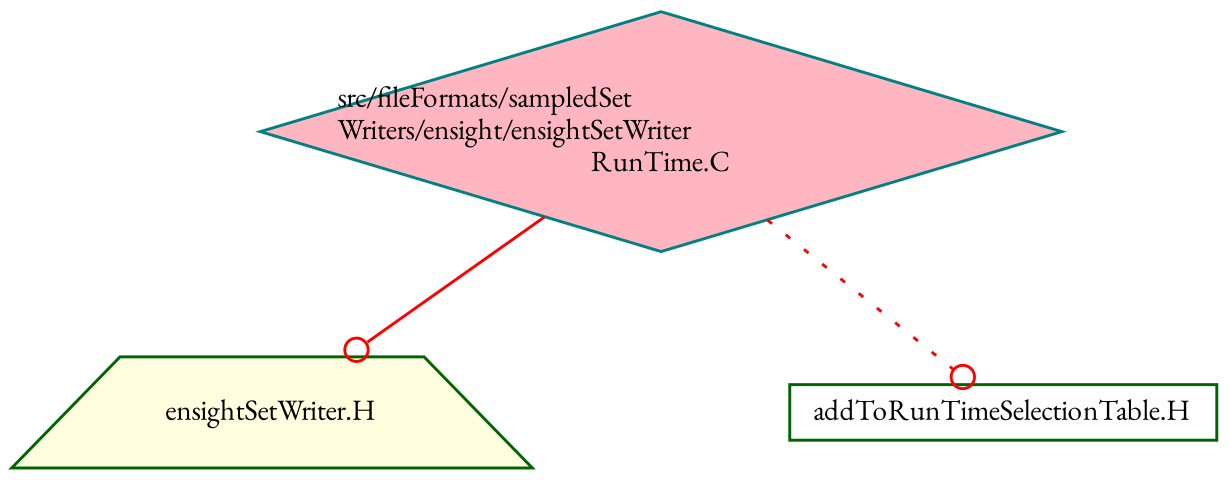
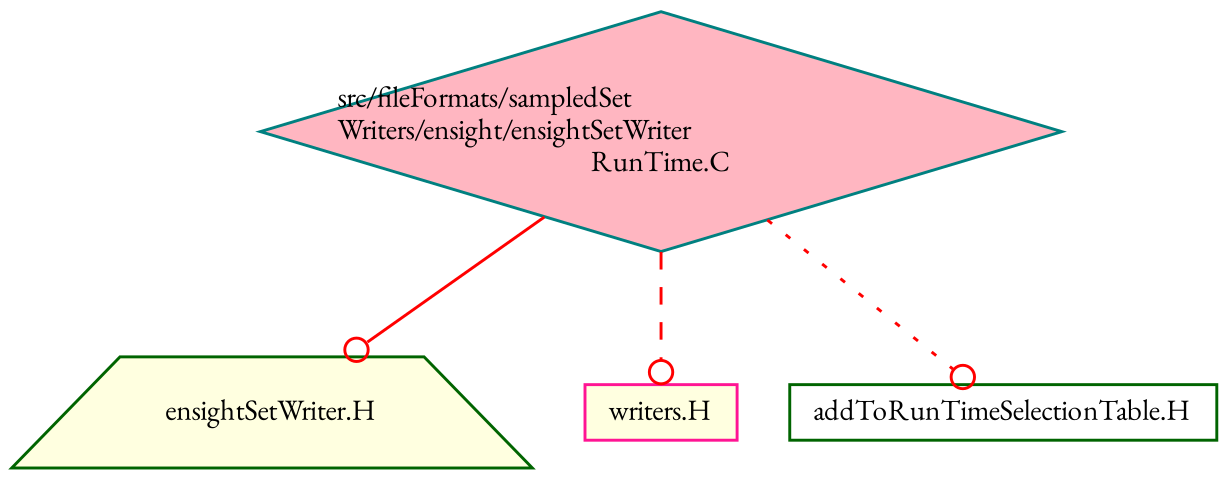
none -> (661, 412)
